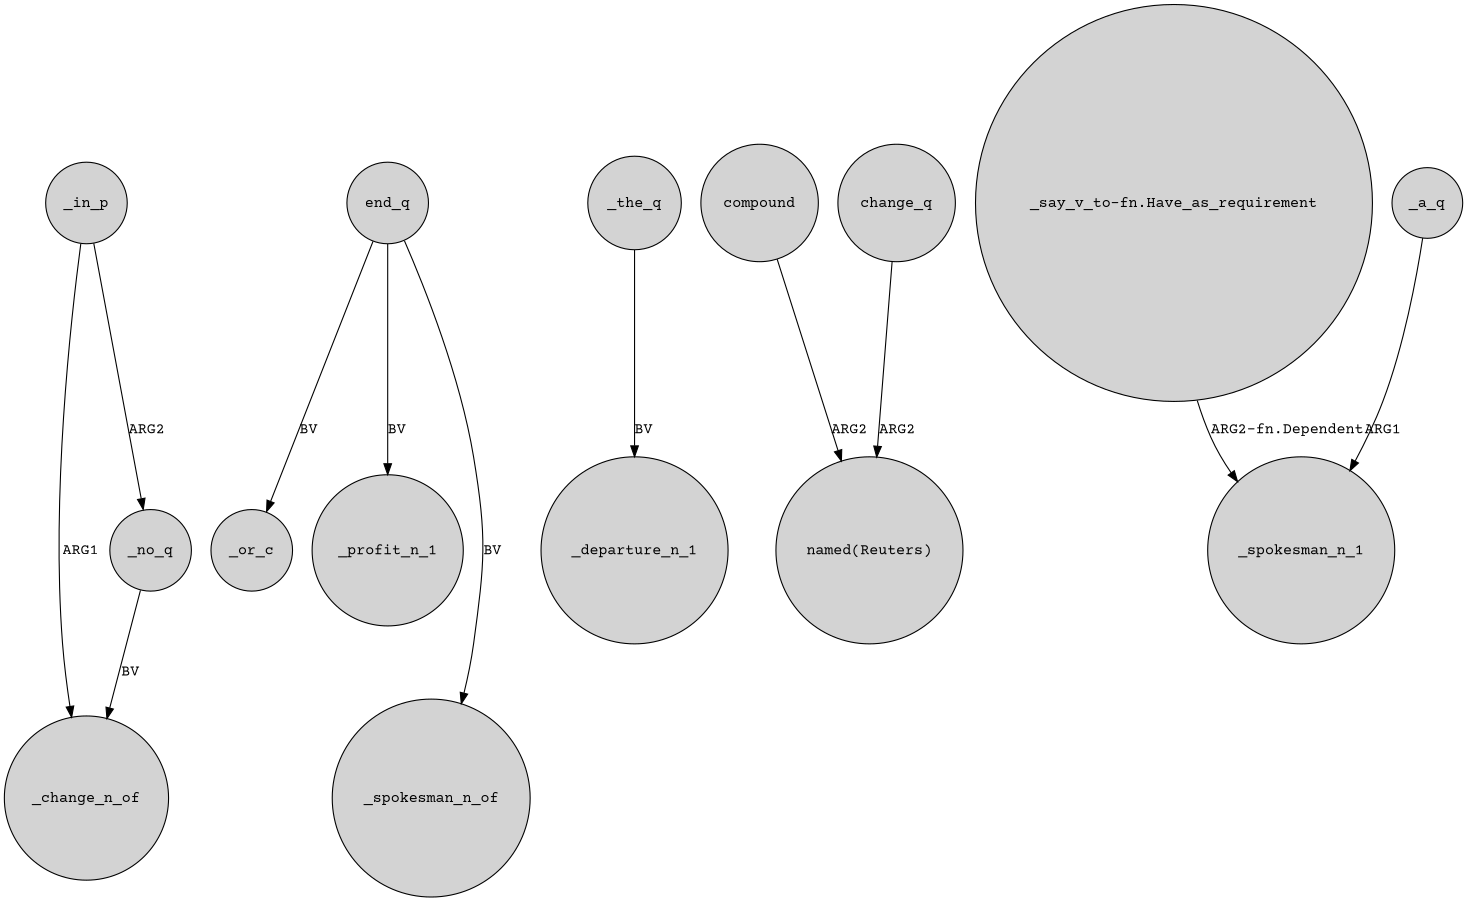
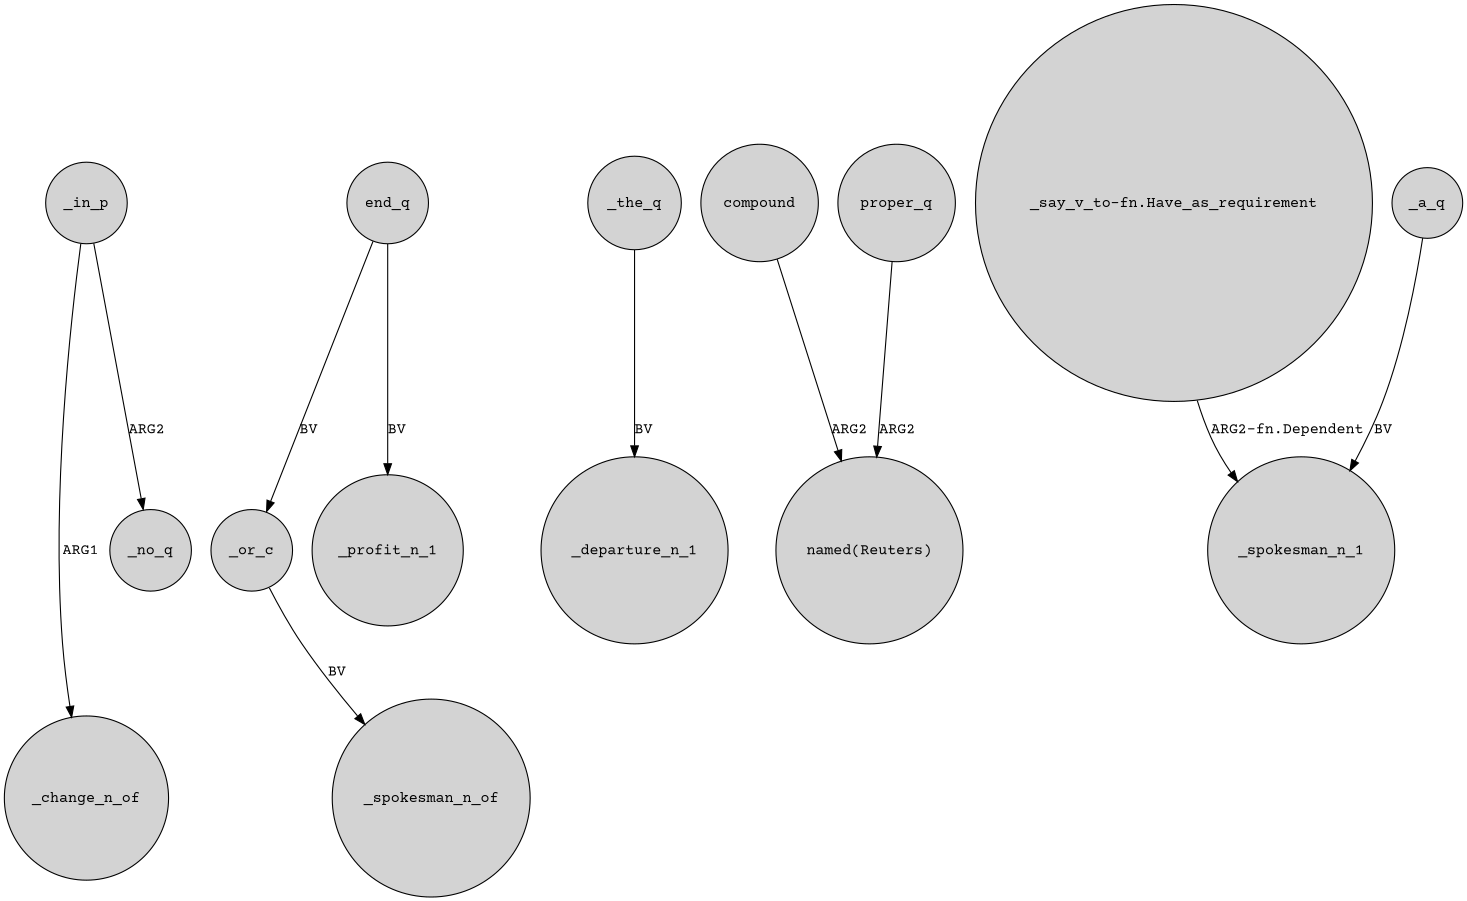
(897, 203) -> (897, 203)
(1383, 429) -> (1383, 429)
(474, 462) -> (309, 655)
(125, 649) -> none
